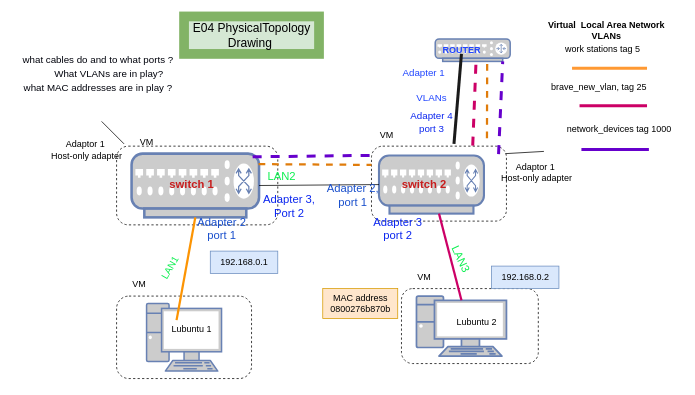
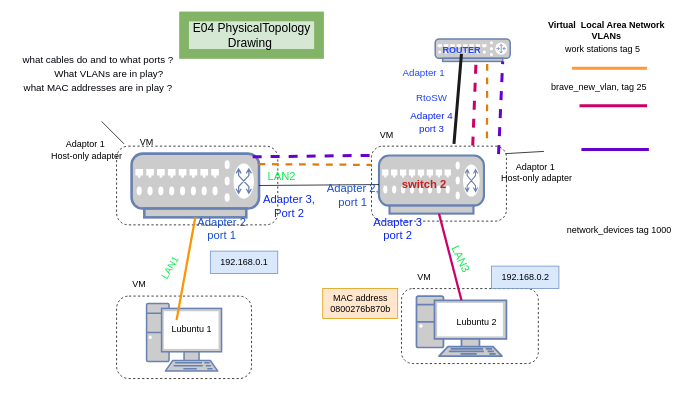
(432, 97) -> (432, 97)
(619, 129) -> (619, 230)
(192, 183) -> none
